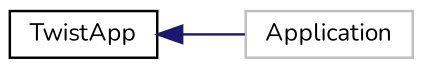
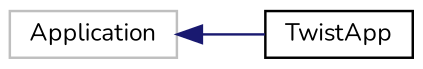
(214, 34) -> (234, 34)
